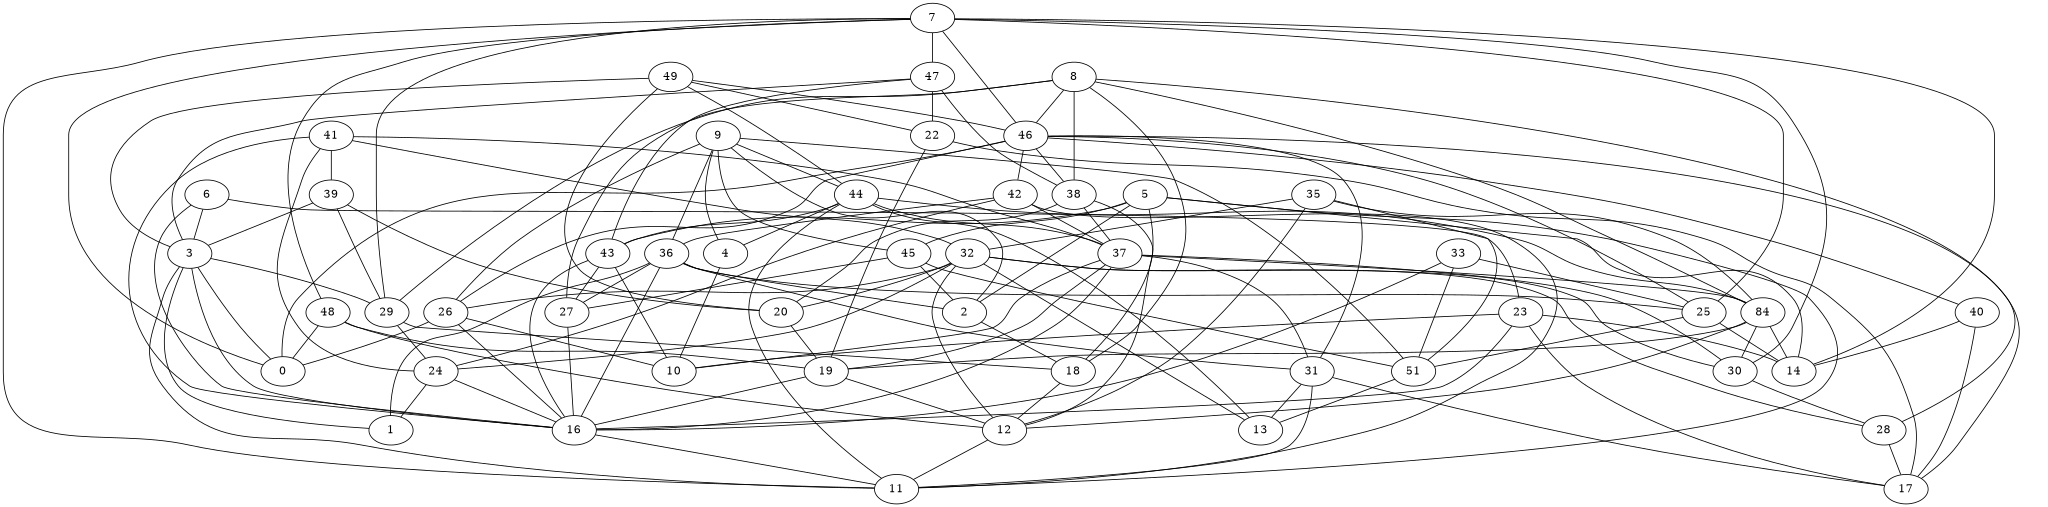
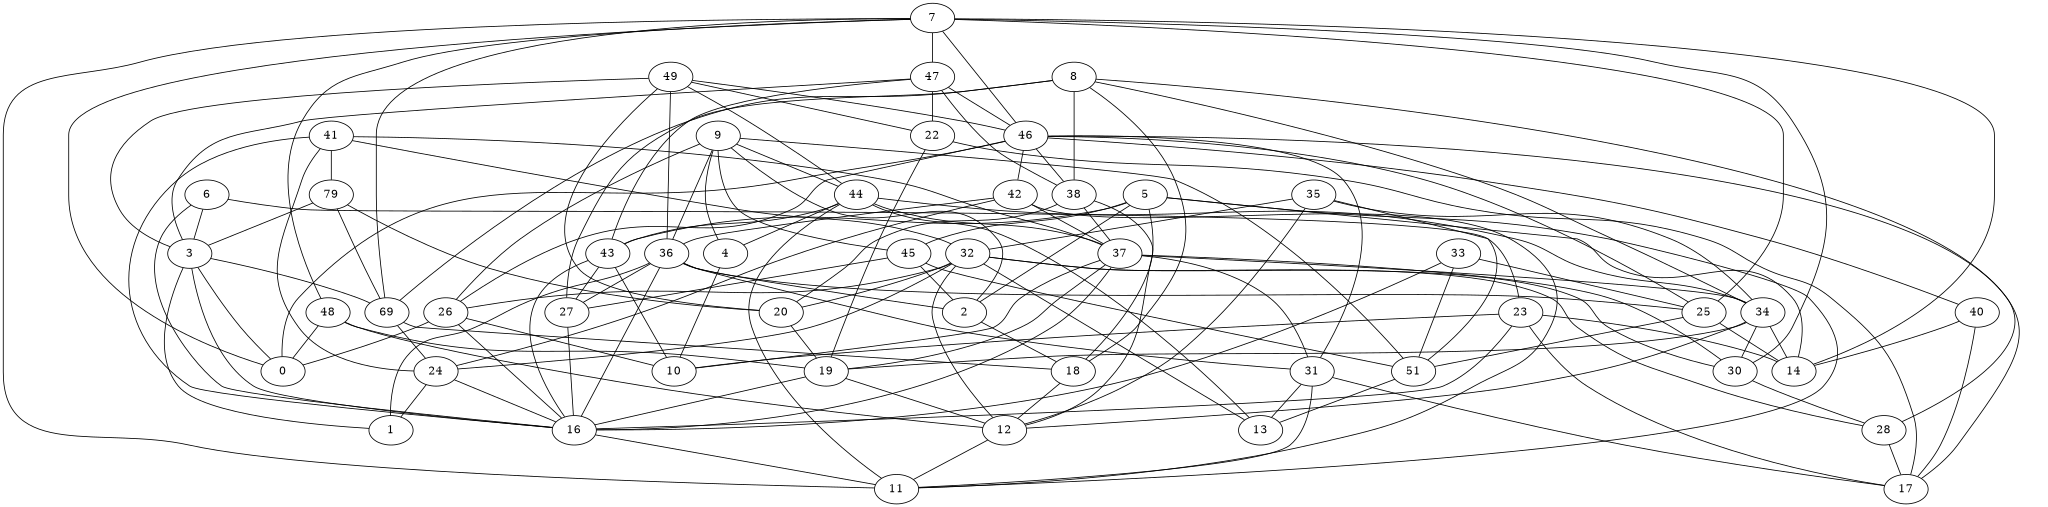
(1050, 106) -> (979, 106)
none -> (669, 165)
(331, 195) -> (331, 195)
(387, 312) -> (387, 312)
(1763, 312) -> (1763, 312)
(446, 458) -> none
